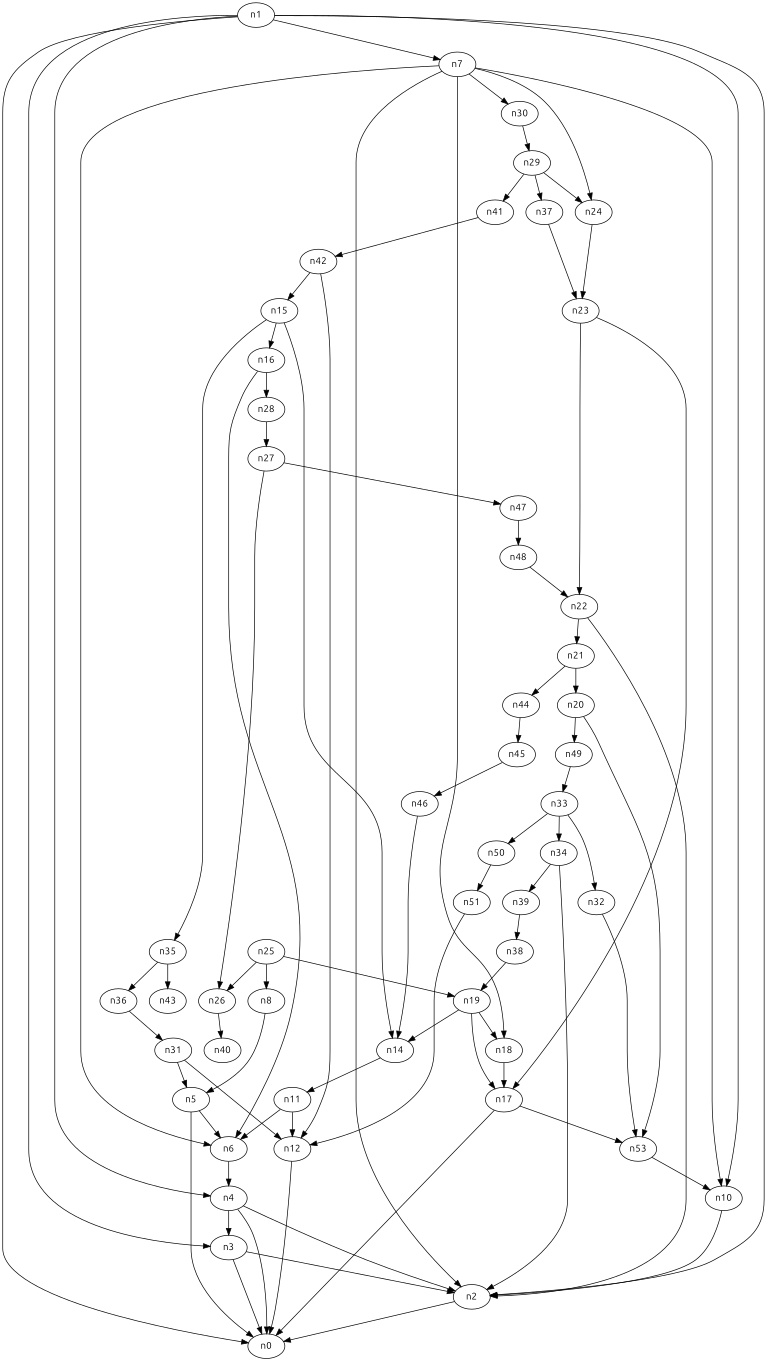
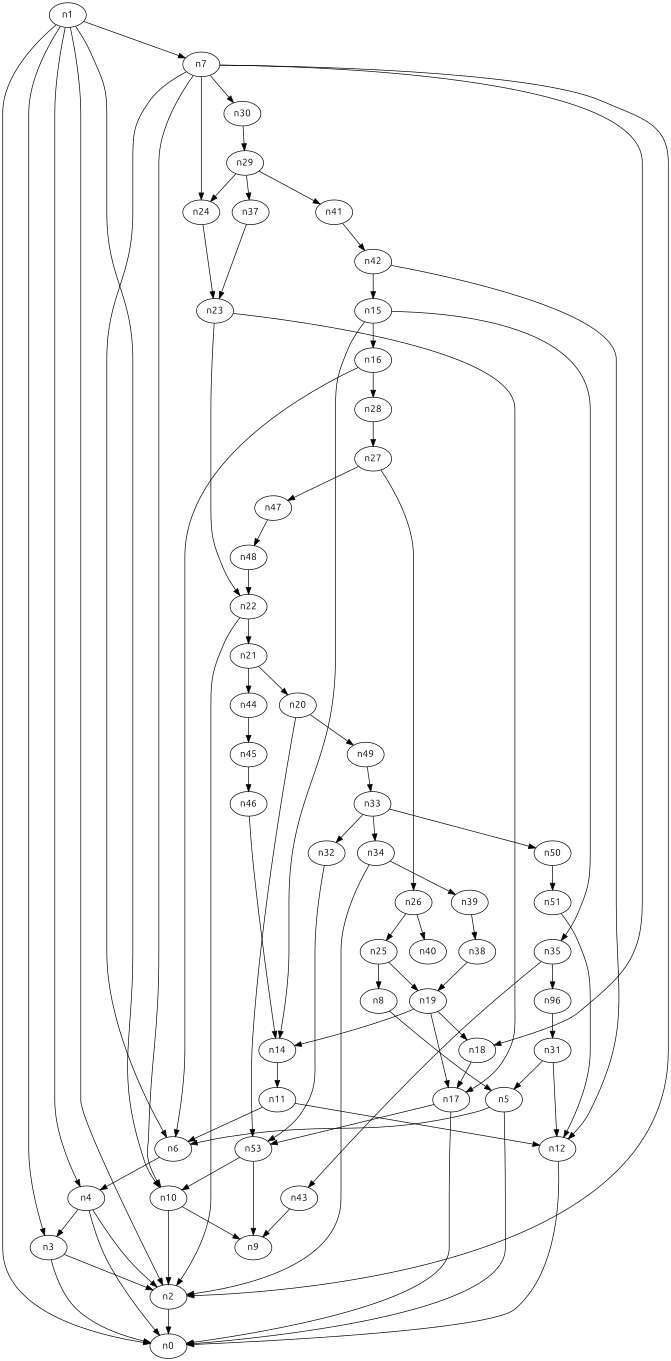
(244, 974) -> (398, 924)
(118, 1001) -> (553, 1001)
none -> (253, 1248)
